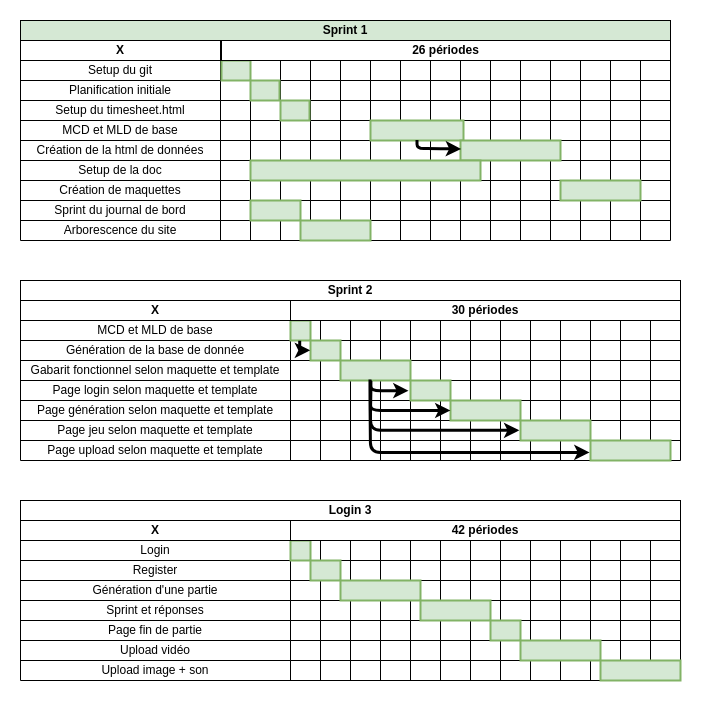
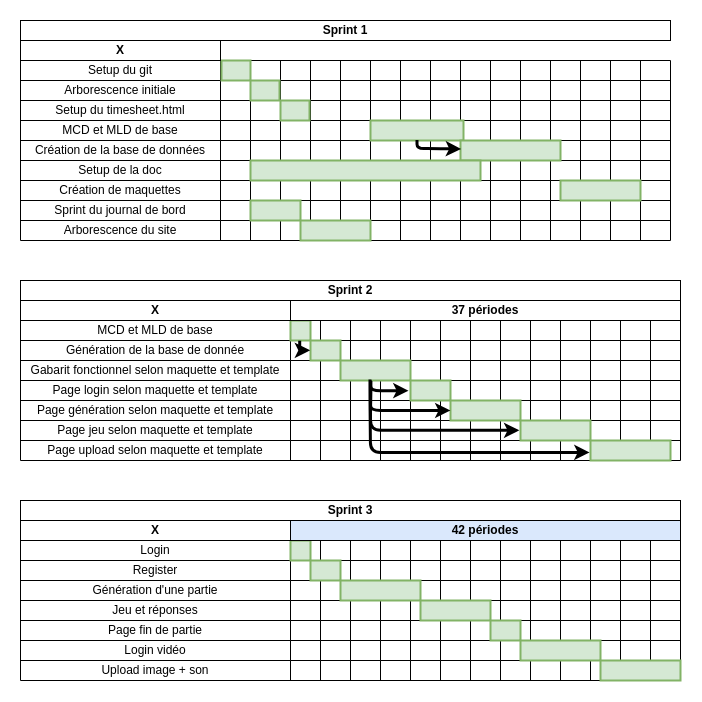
(346, 31) -> (346, 31)
(446, 51) -> none
(121, 91) -> (121, 91)
(121, 151) -> (121, 151)
(486, 311) -> (486, 311)
(351, 511) -> (351, 511)
(486, 531) -> (486, 531)
(156, 611) -> (156, 611)
(156, 651) -> (156, 651)
